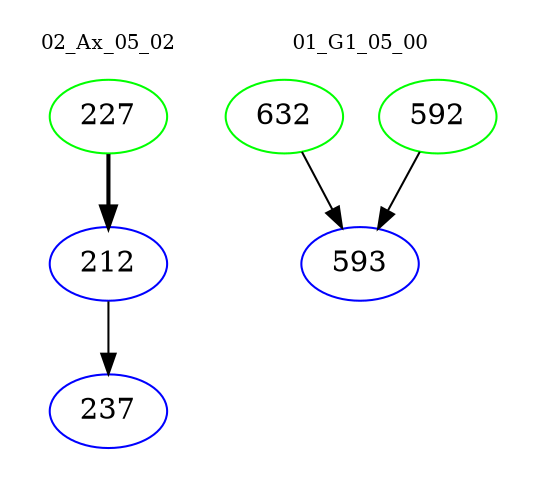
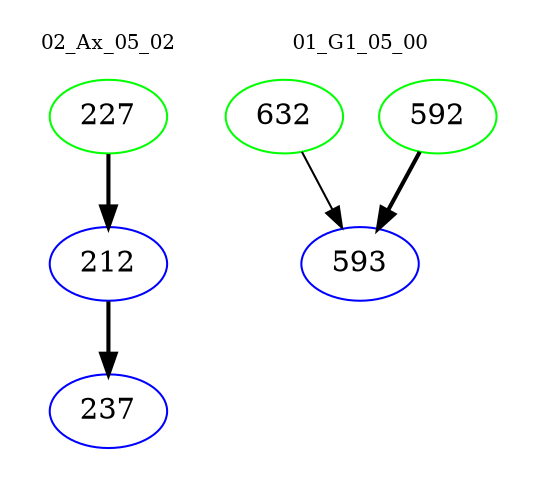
(404, 181) -> (404, 181)
(108, 328) -> (108, 328)
